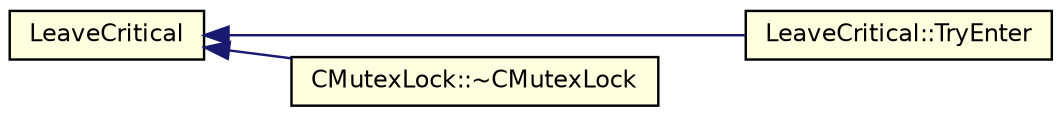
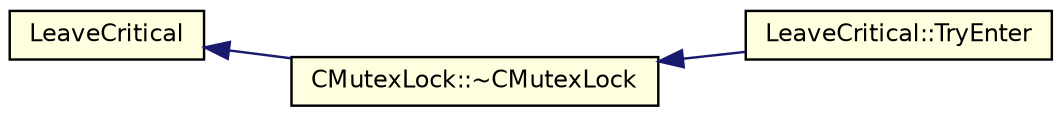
(487, 35) -> (714, 55)
